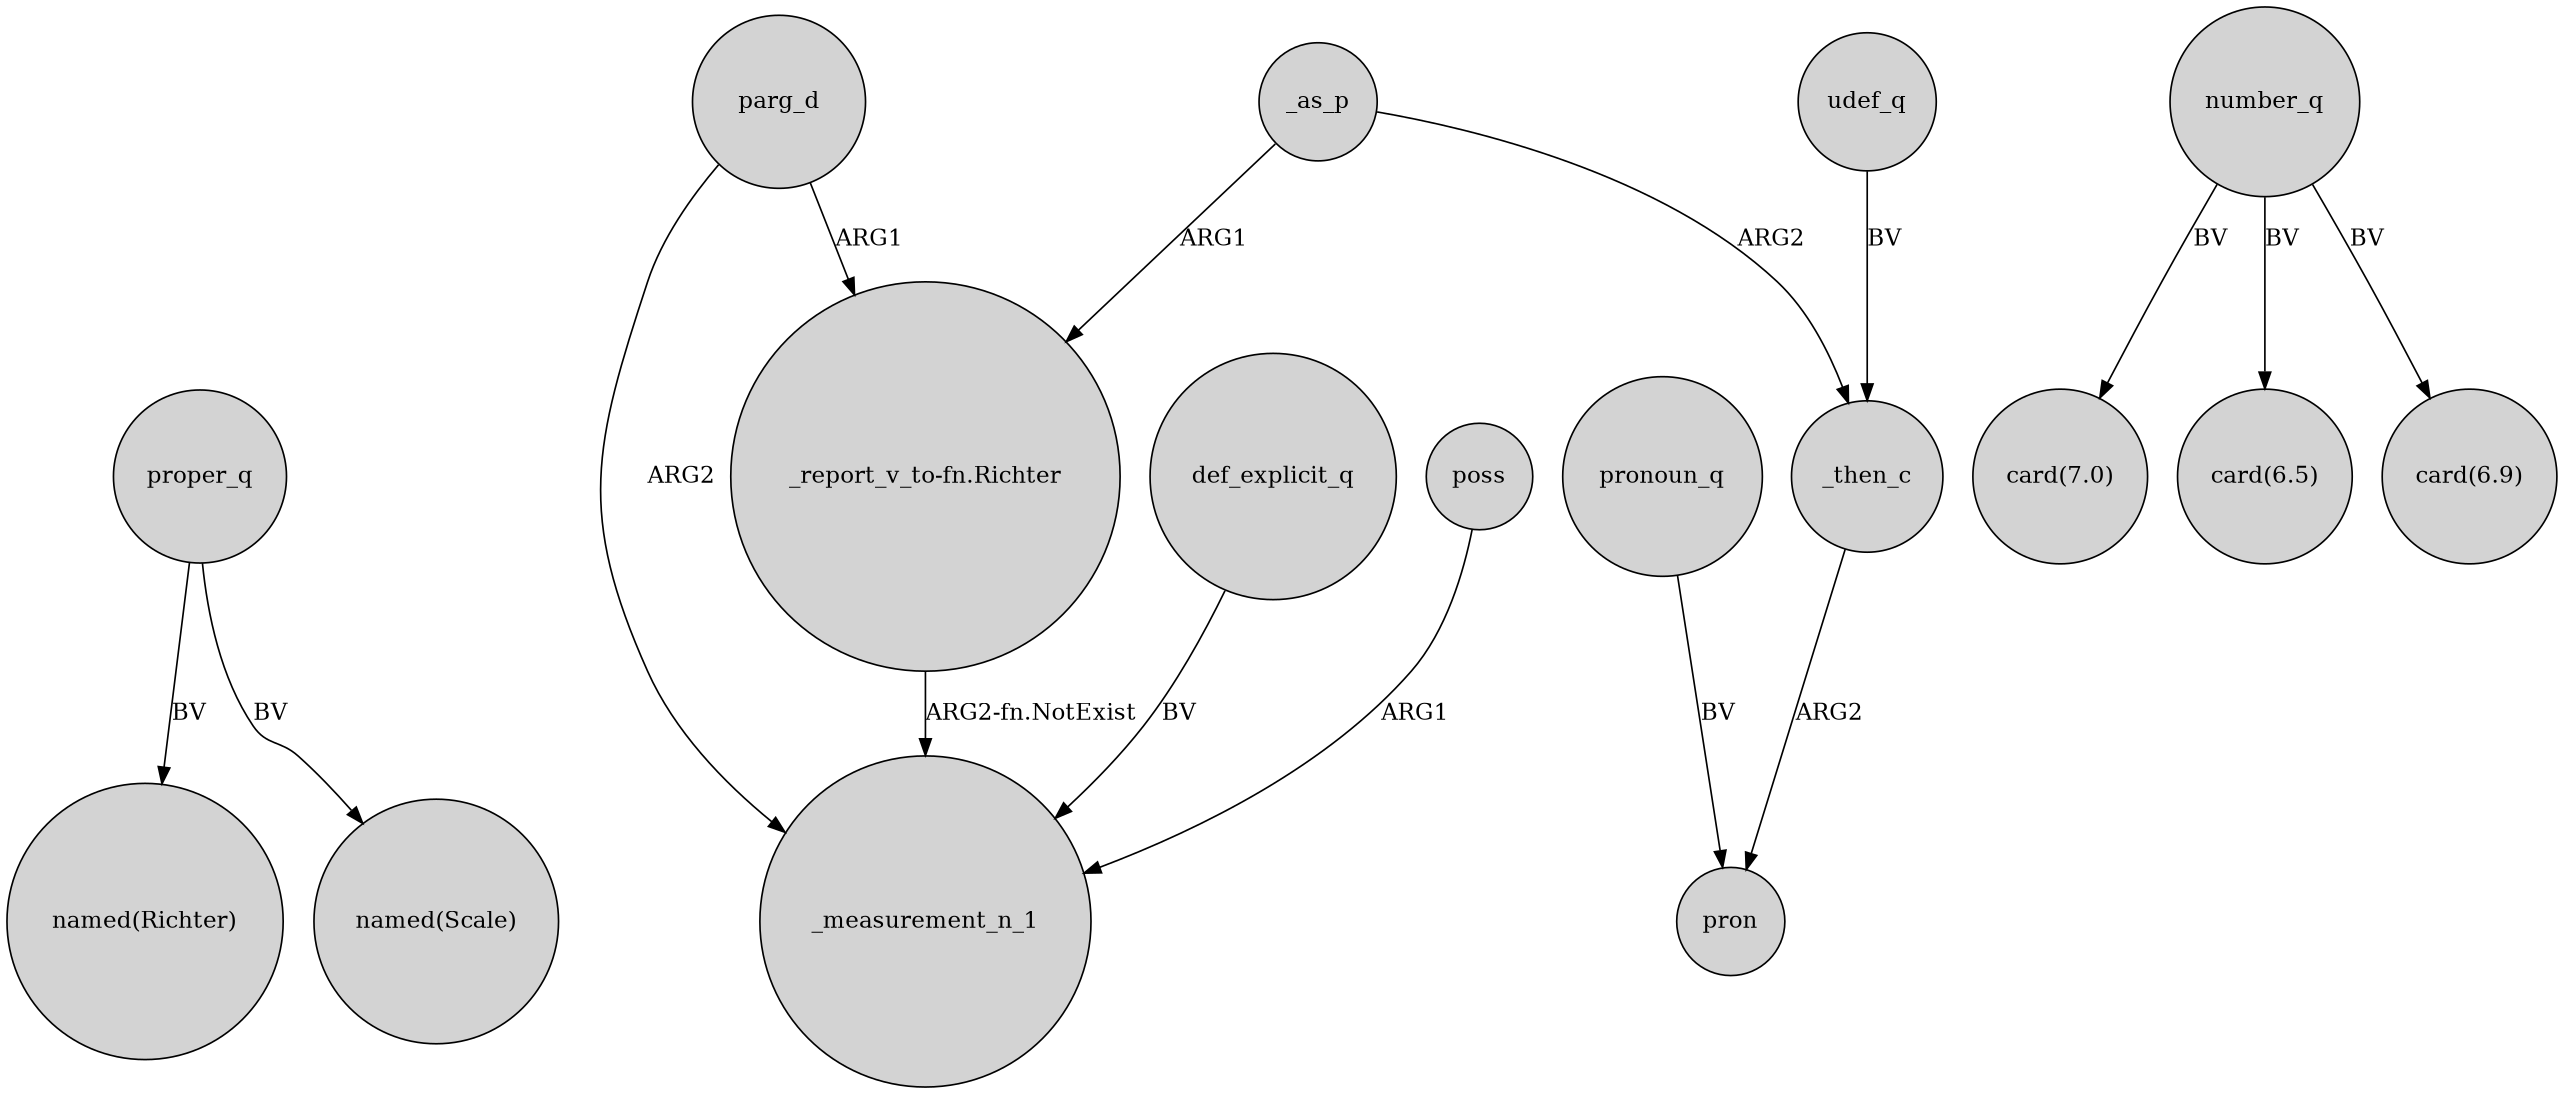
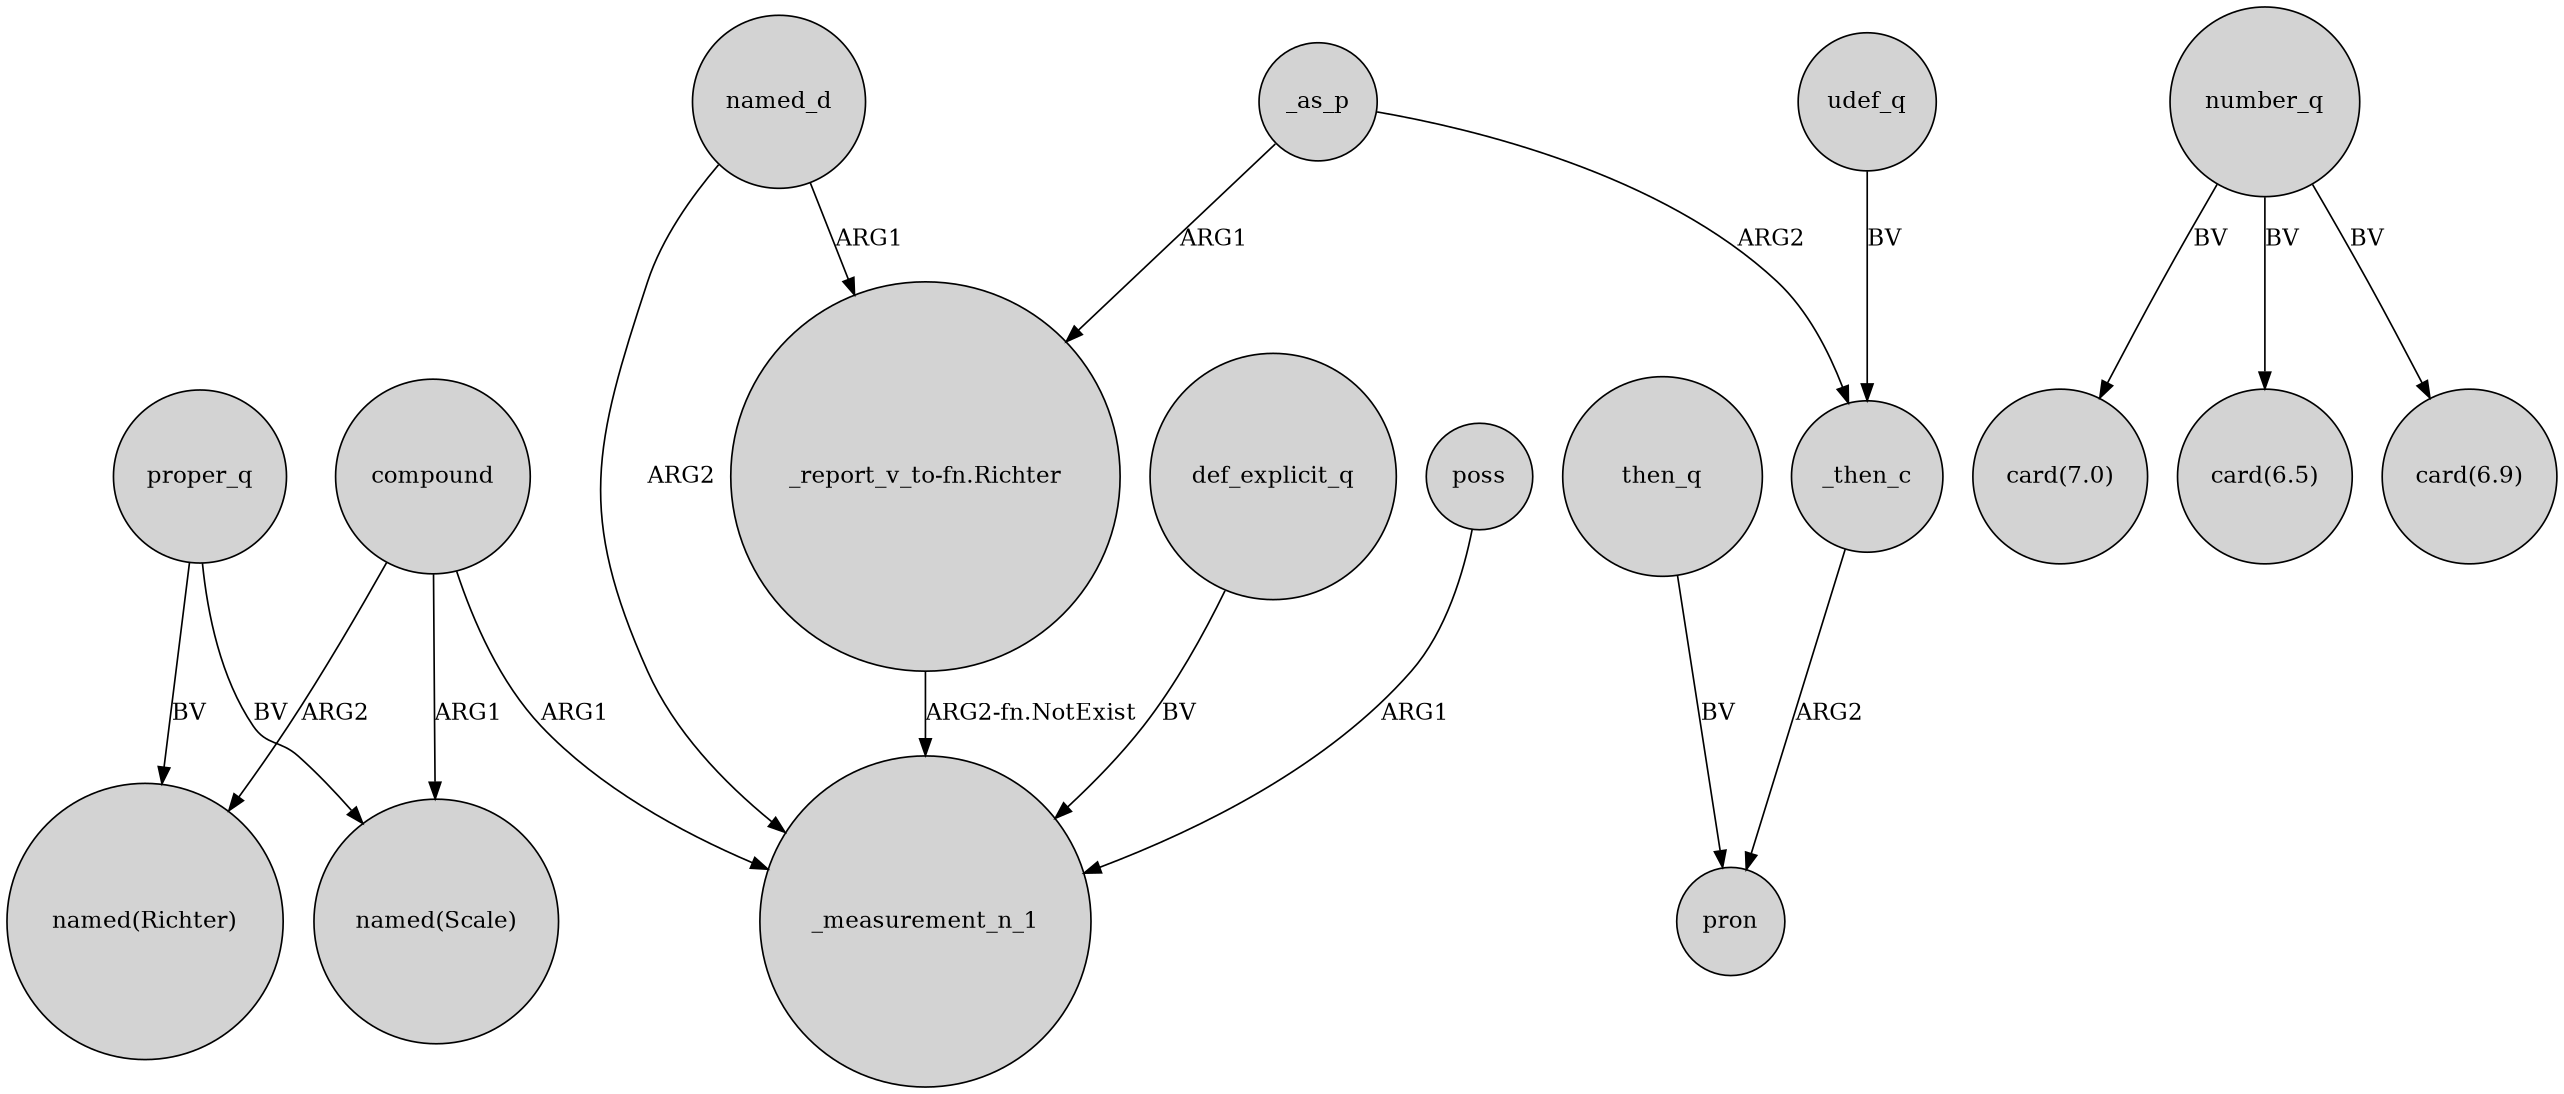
(779, 102) -> (779, 102)
none -> (433, 477)
(1663, 477) -> (1663, 477)
